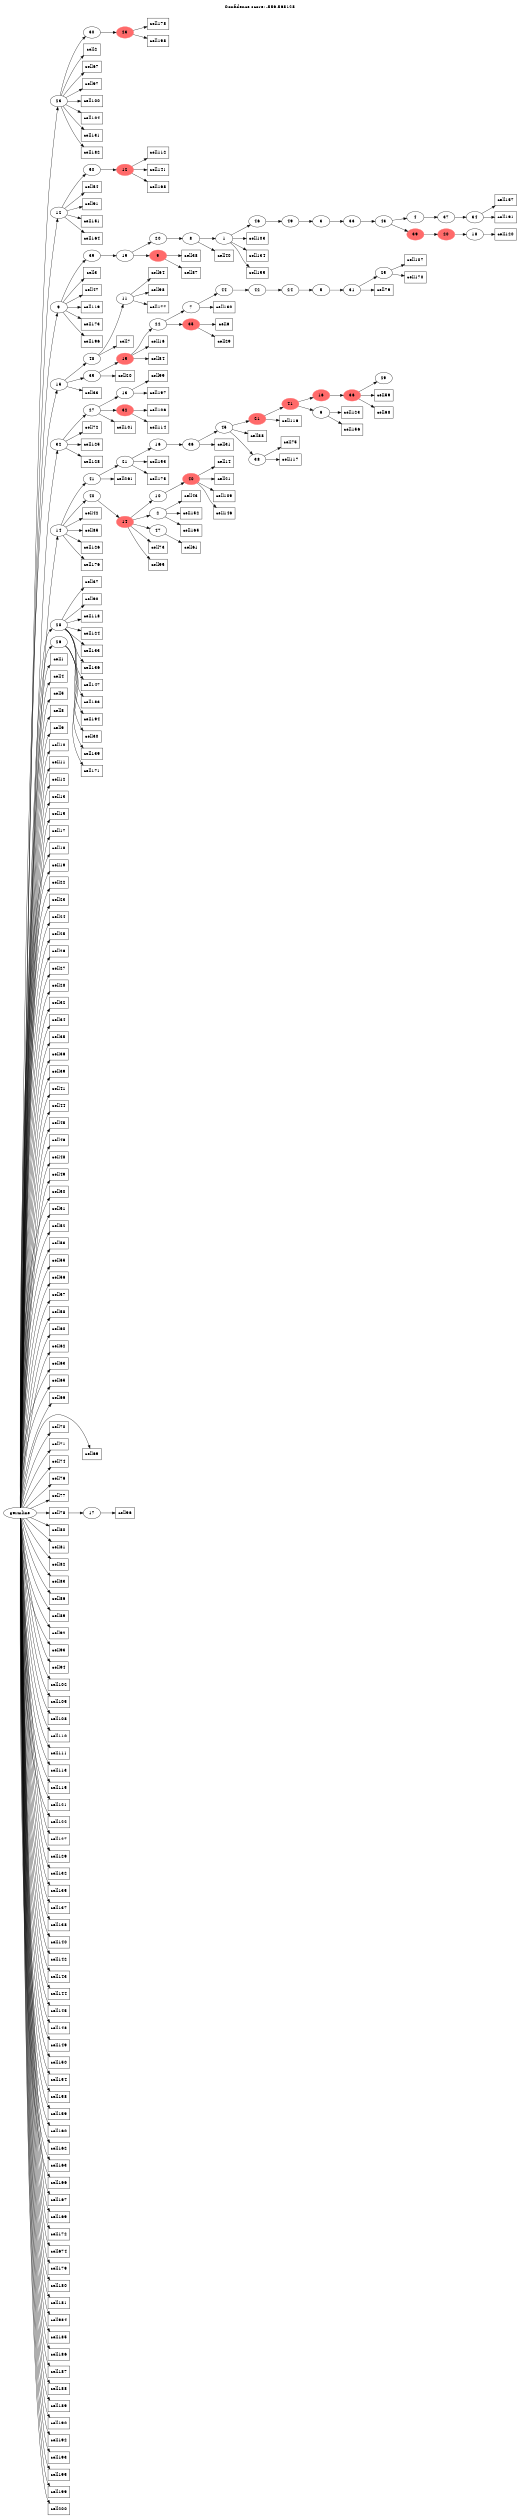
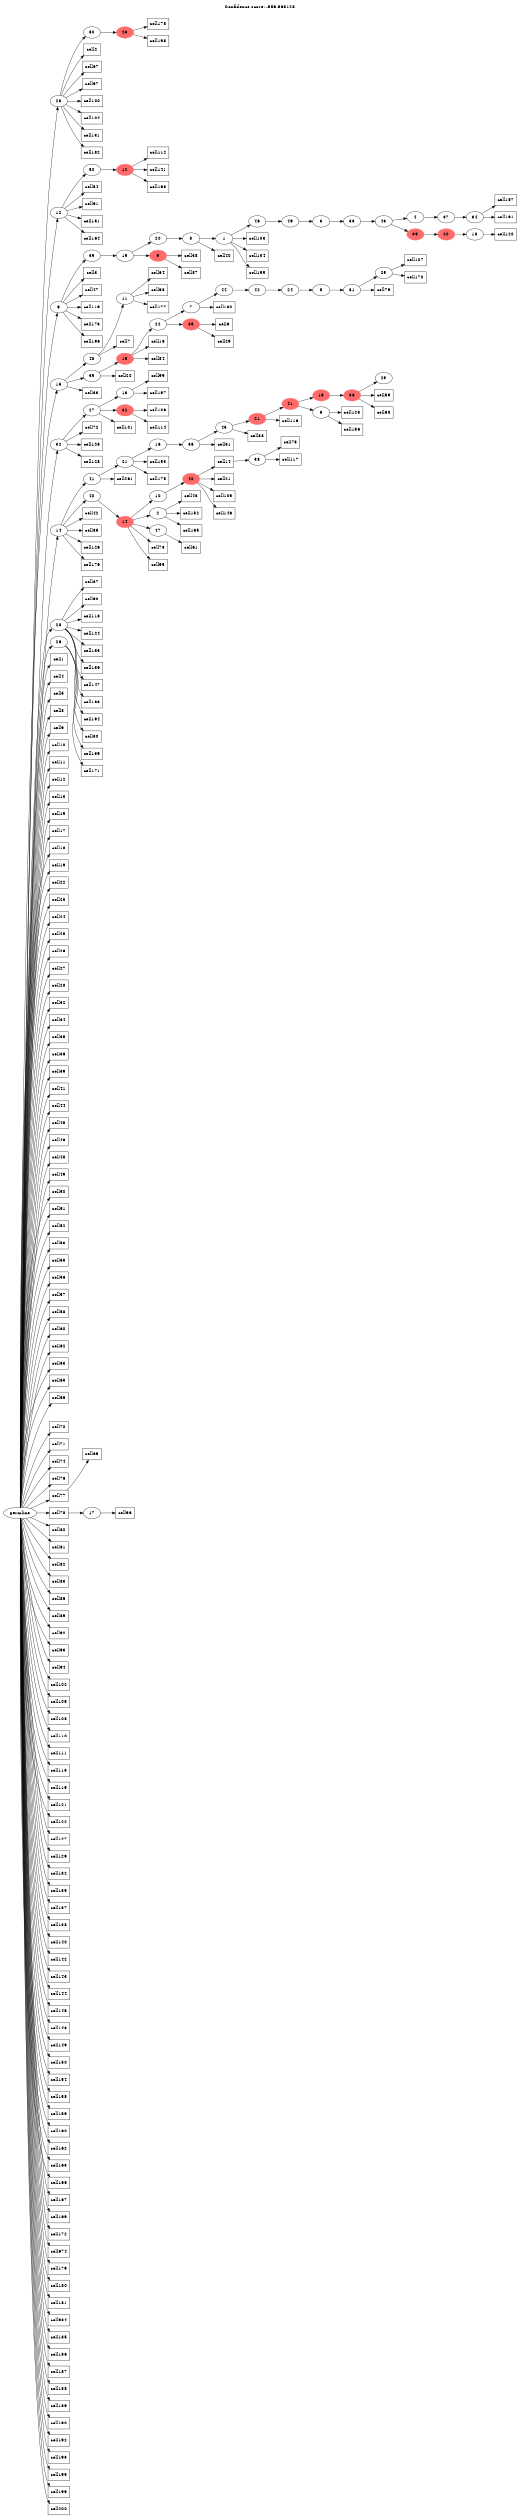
(241, 442) -> (240, 461)
(40, 1431) -> (78, 1477)
